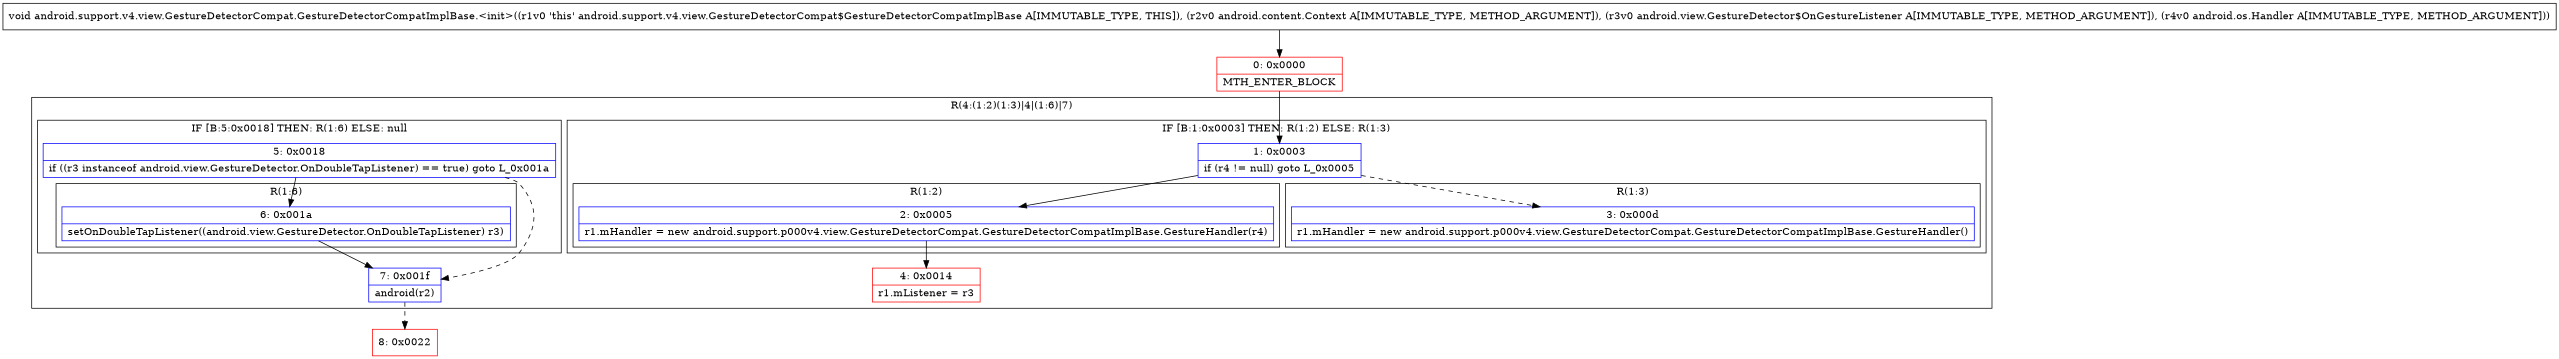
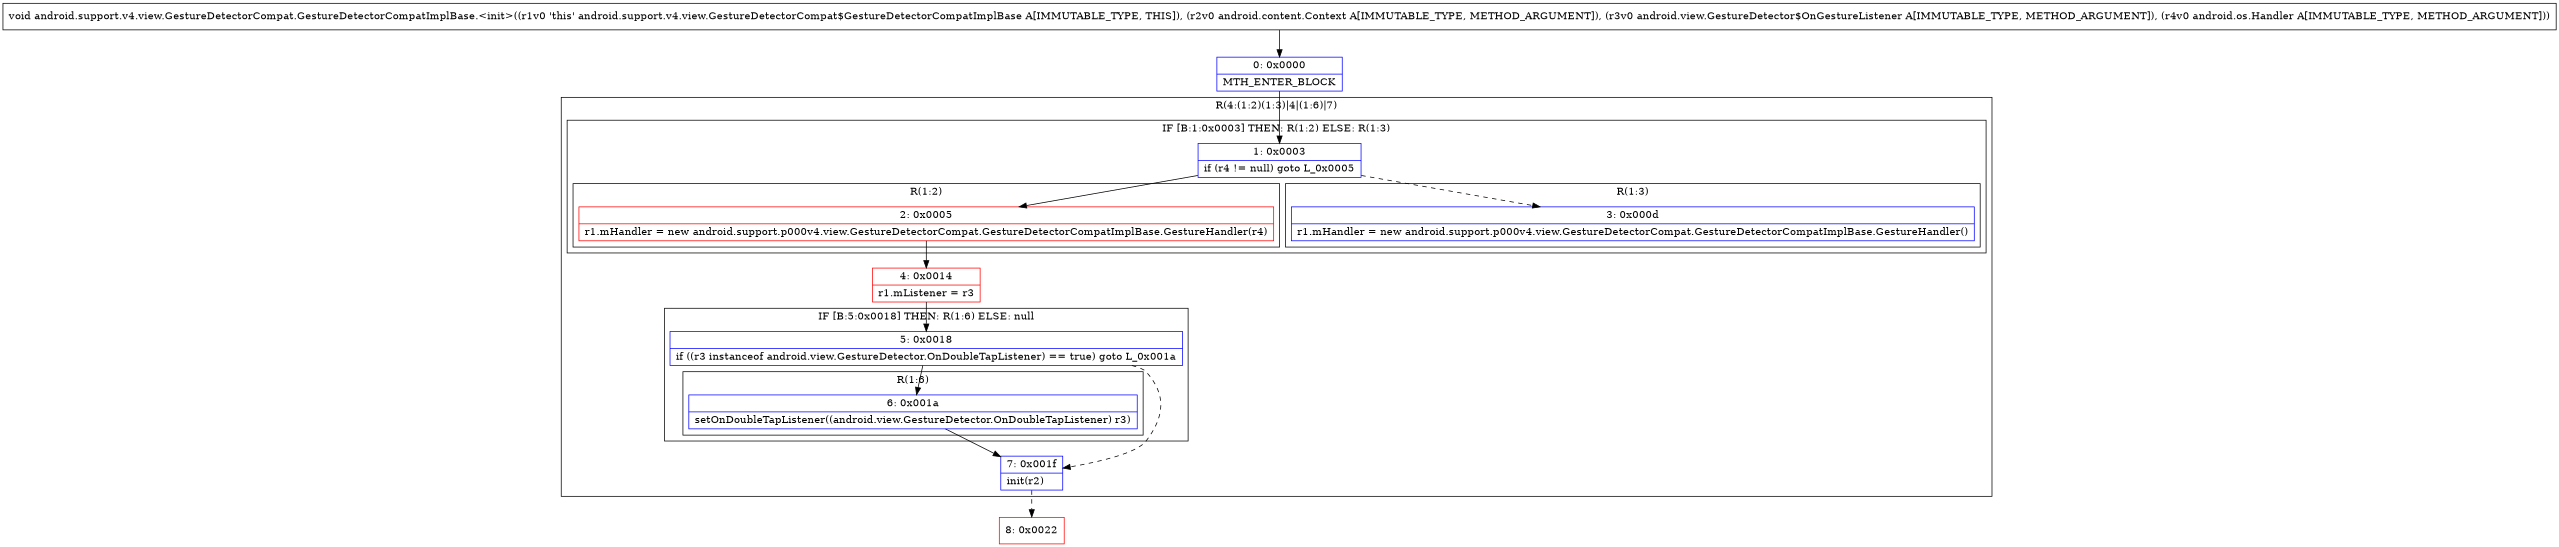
(1280, 74) -> (1280, 74)
(926, 224) -> (926, 224)
(405, 293) -> (1025, 481)
none -> (926, 313)
